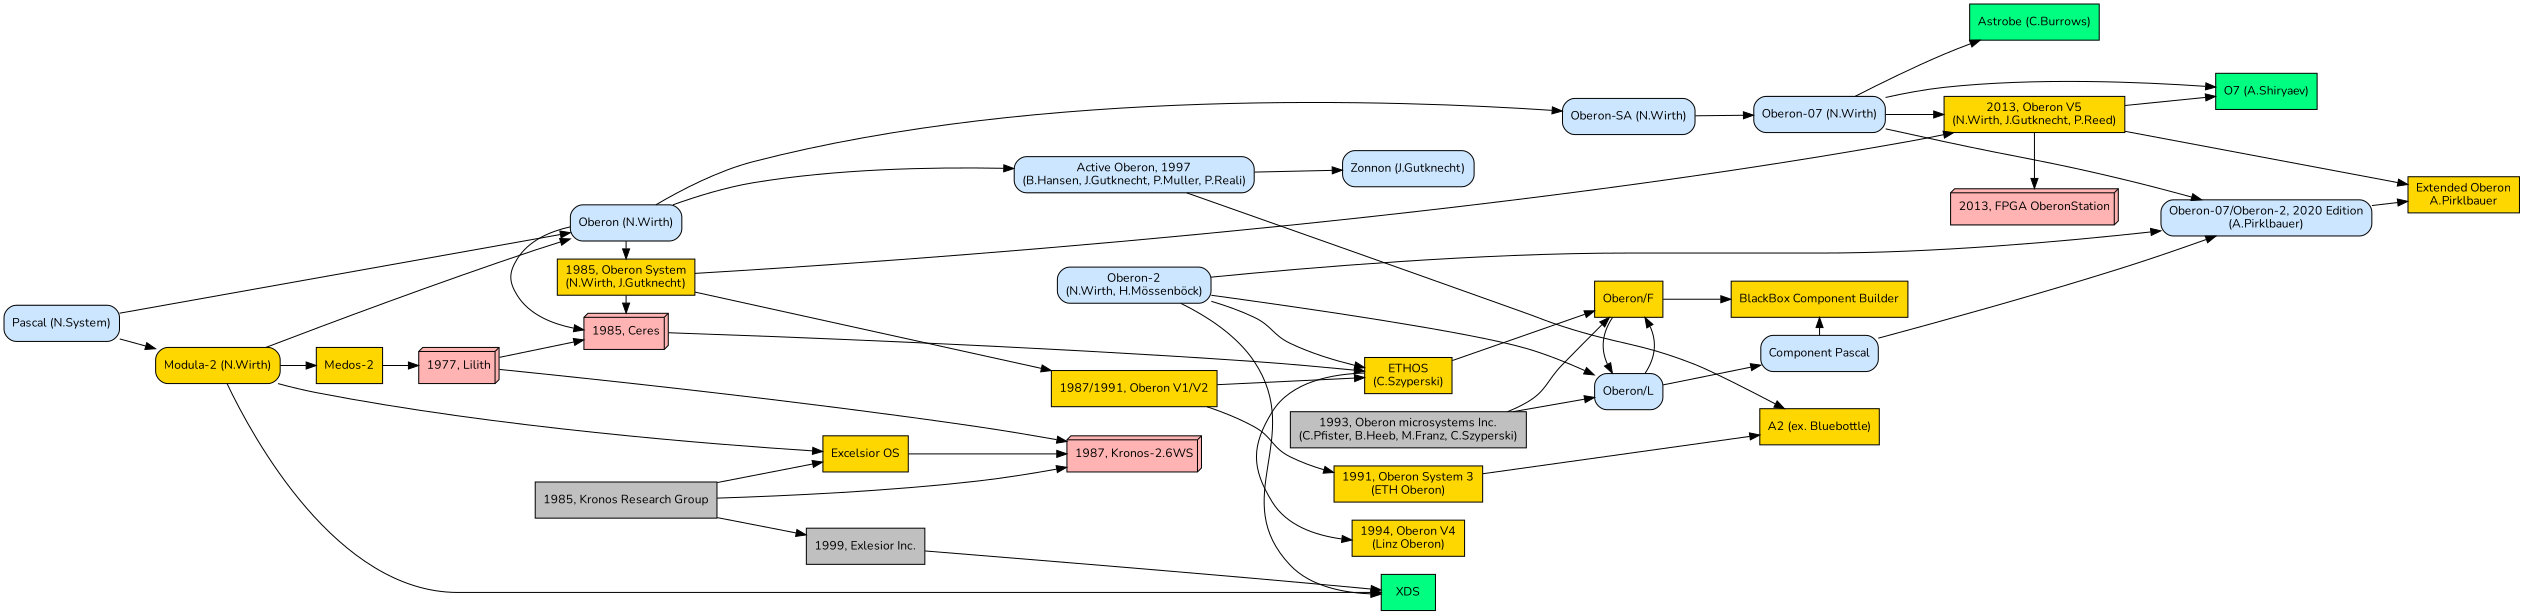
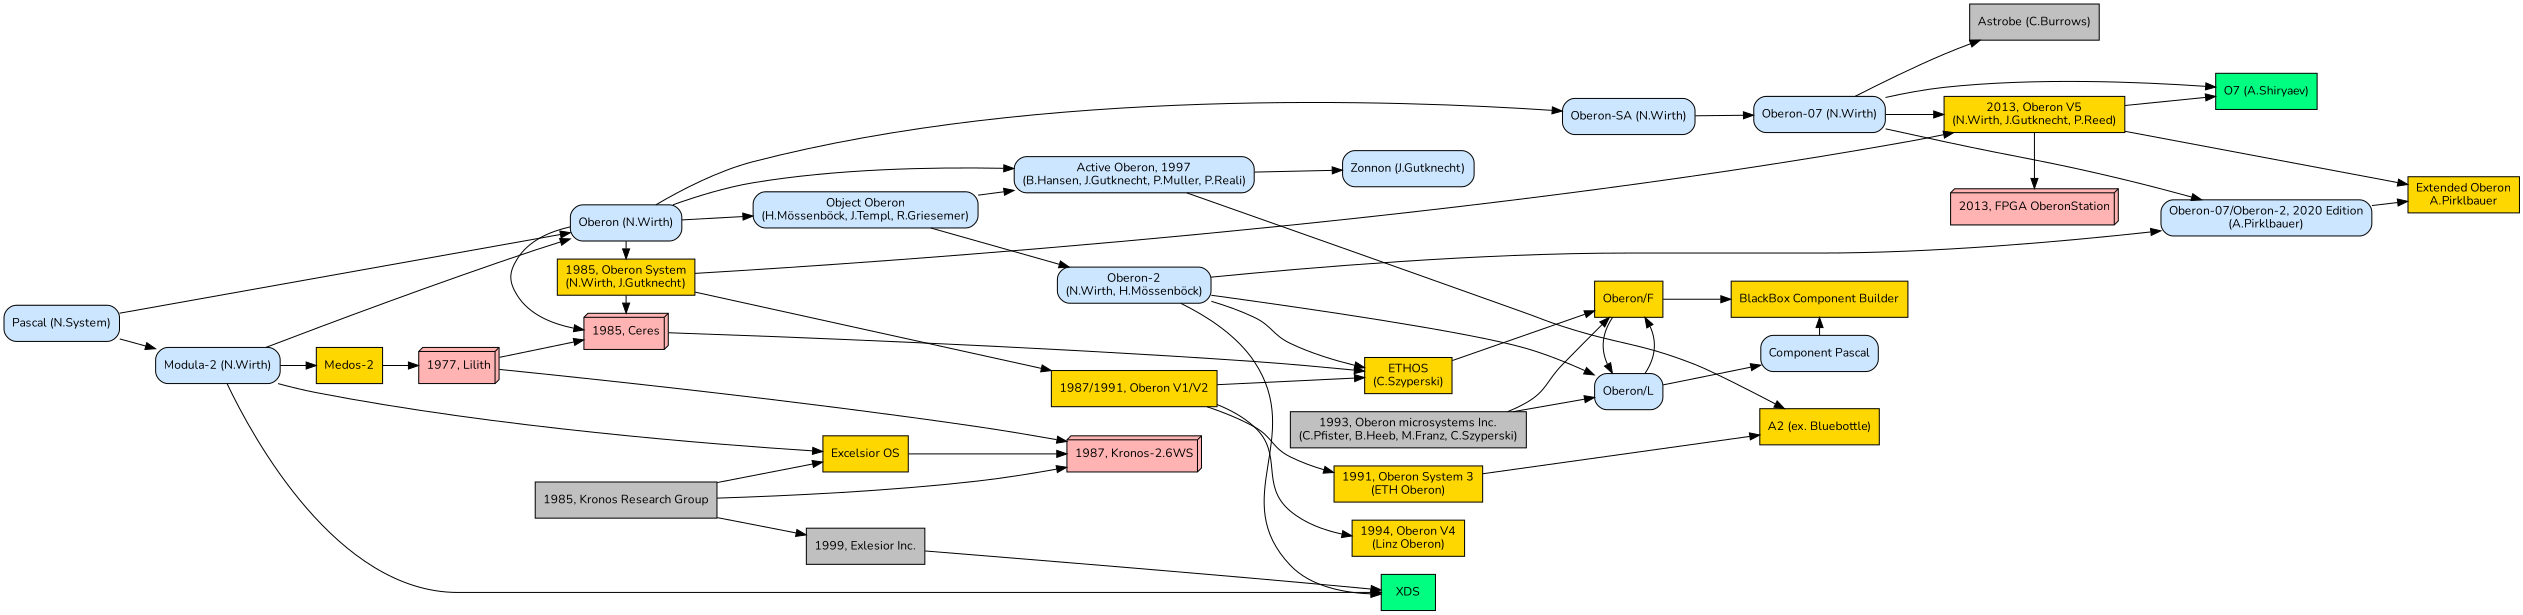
(2034, 22) -> (2034, 22)
none -> (866, 210)
(2043, 292) -> none
(218, 366) -> (218, 366)
(1258, 445) -> (1273, 476)
